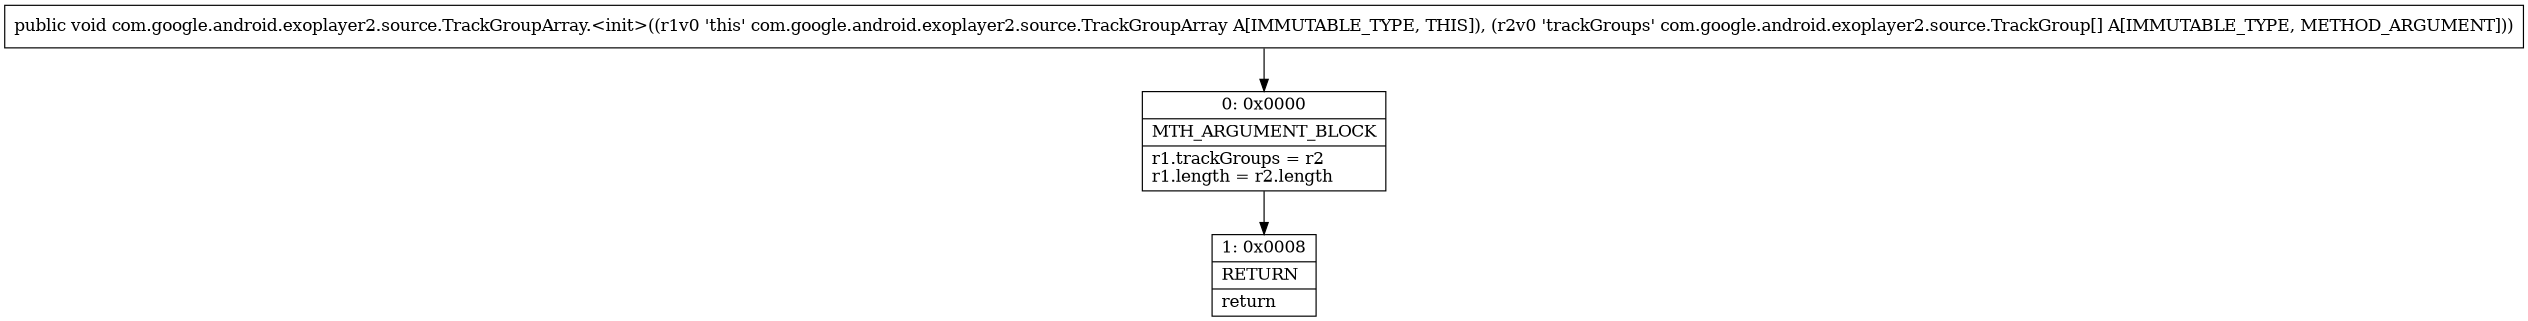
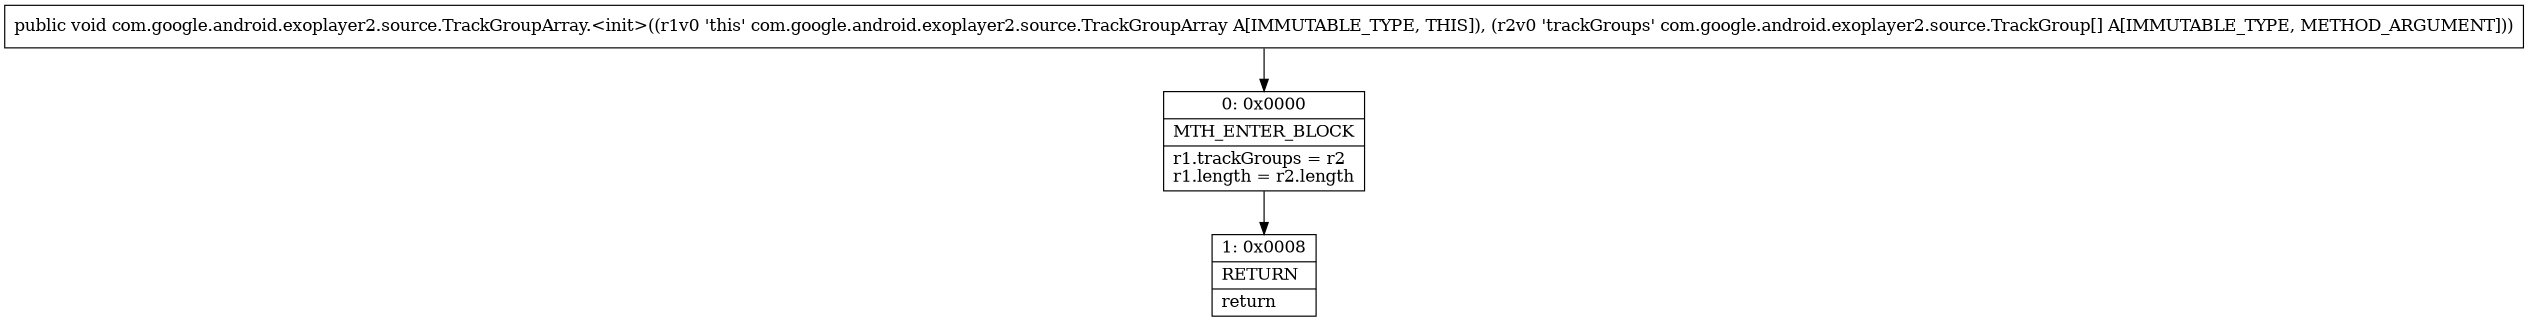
(1264, 132) -> (1264, 132)
